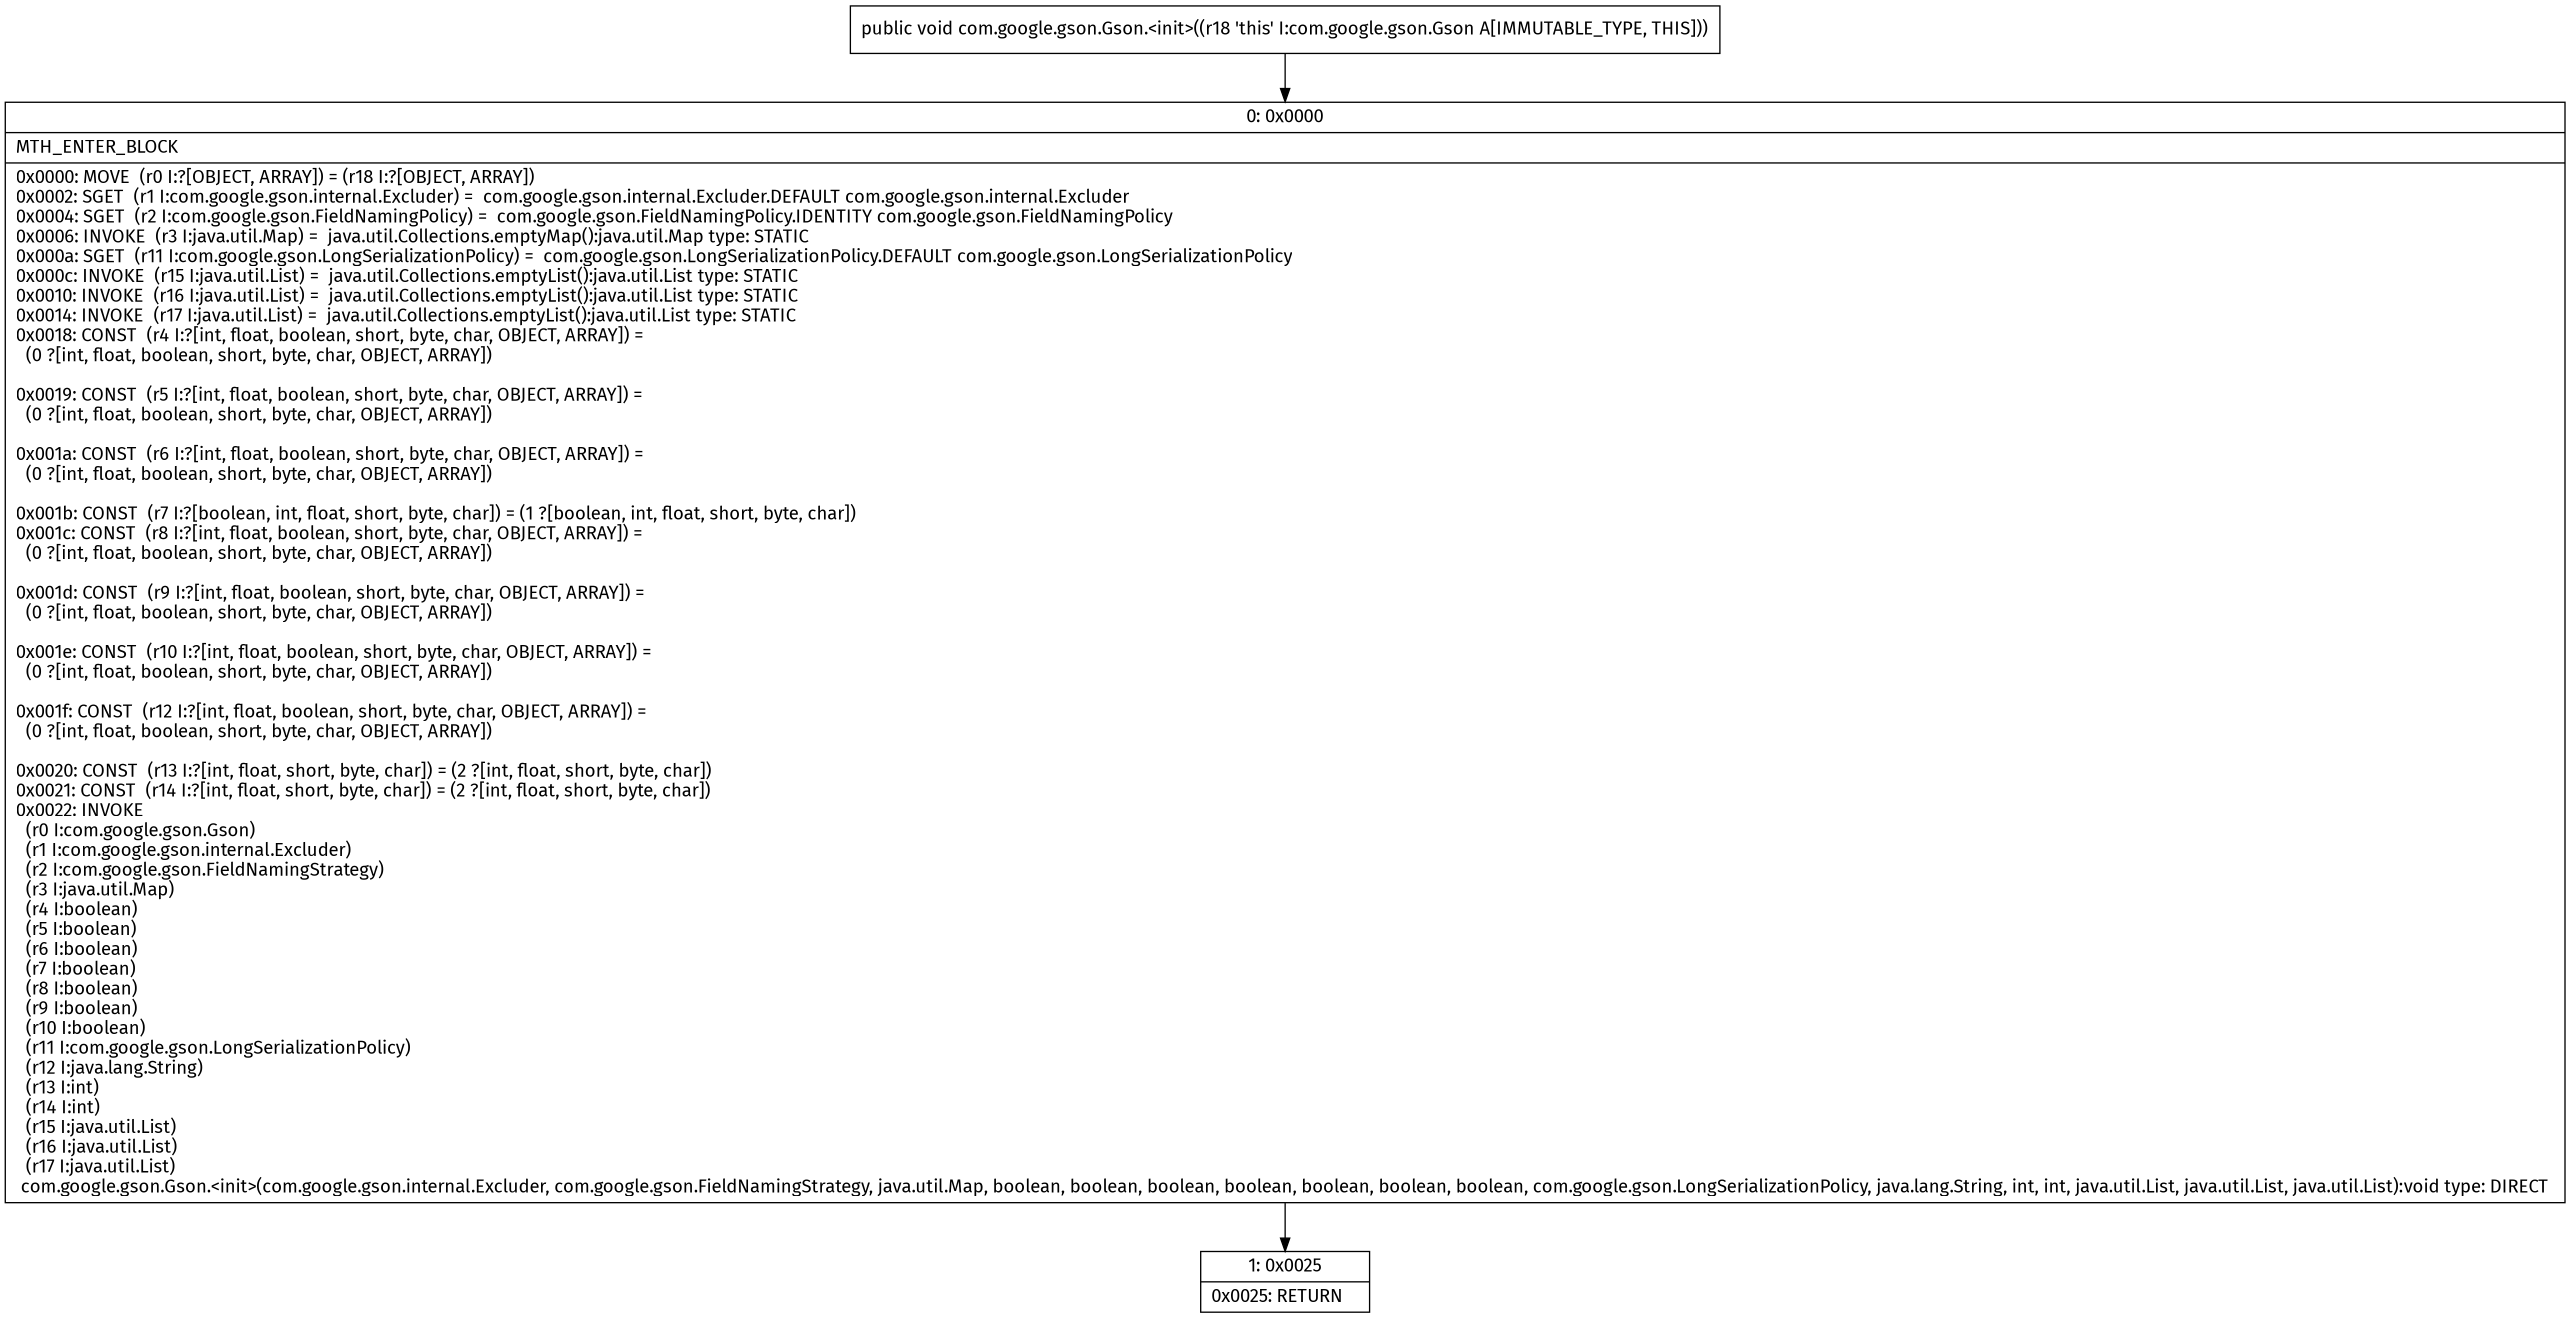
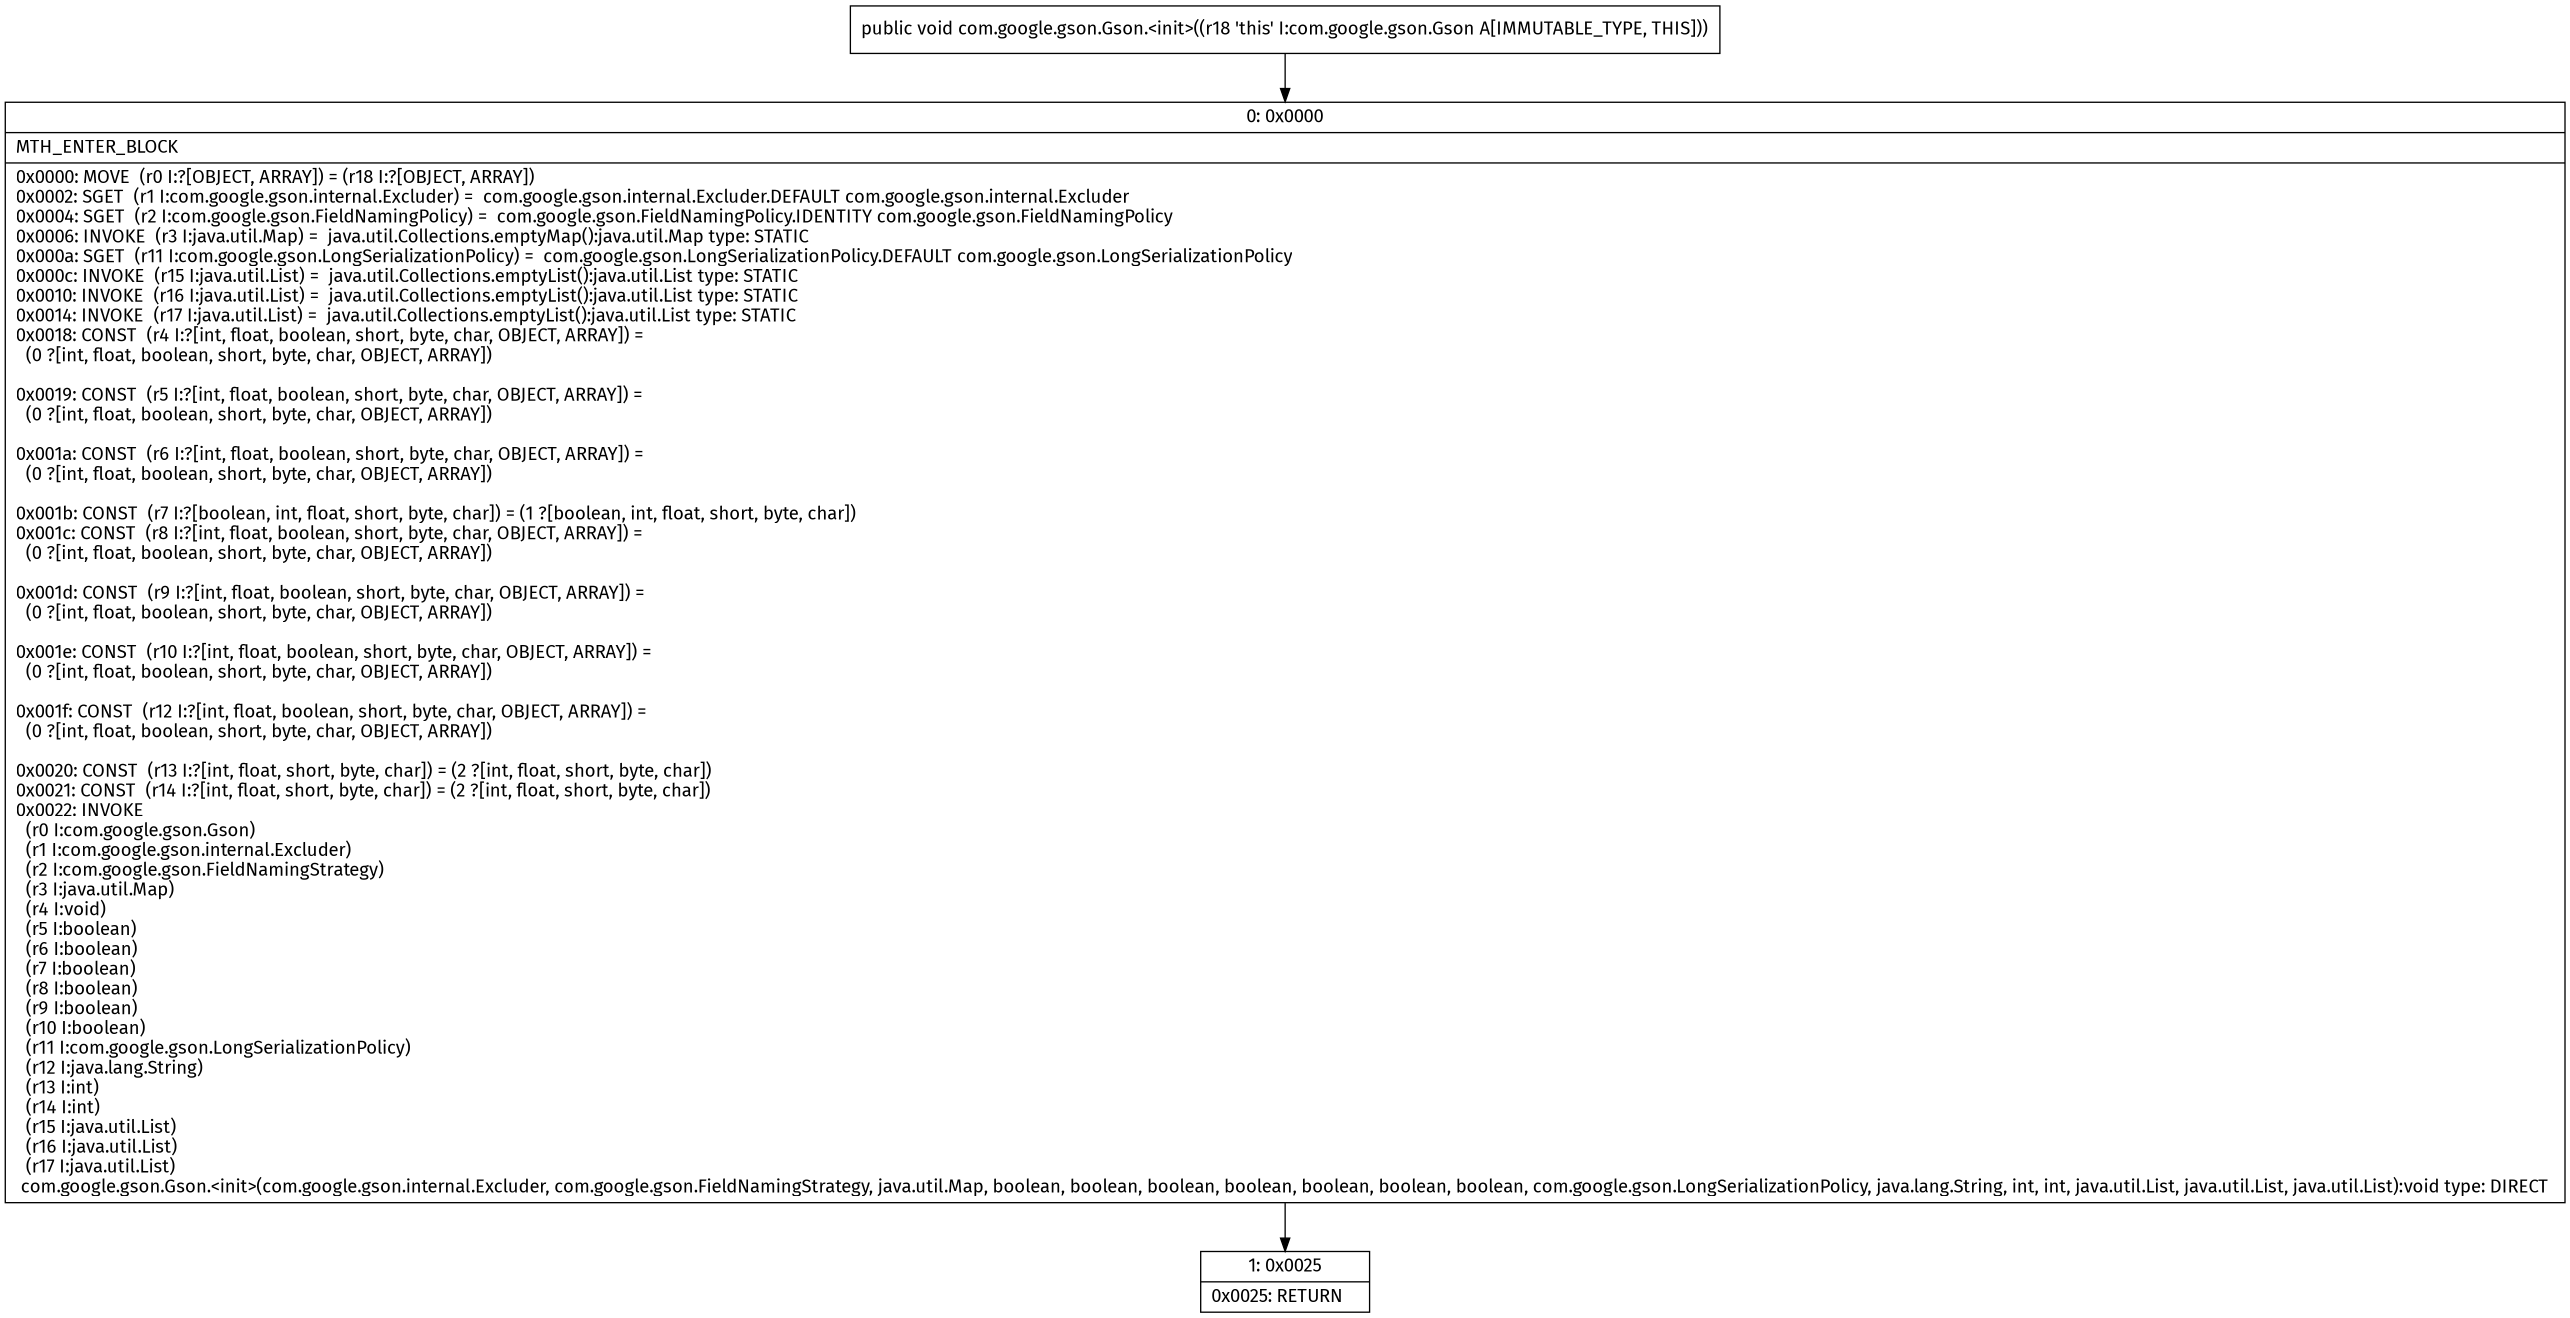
(77, 910) -> (61, 910)
